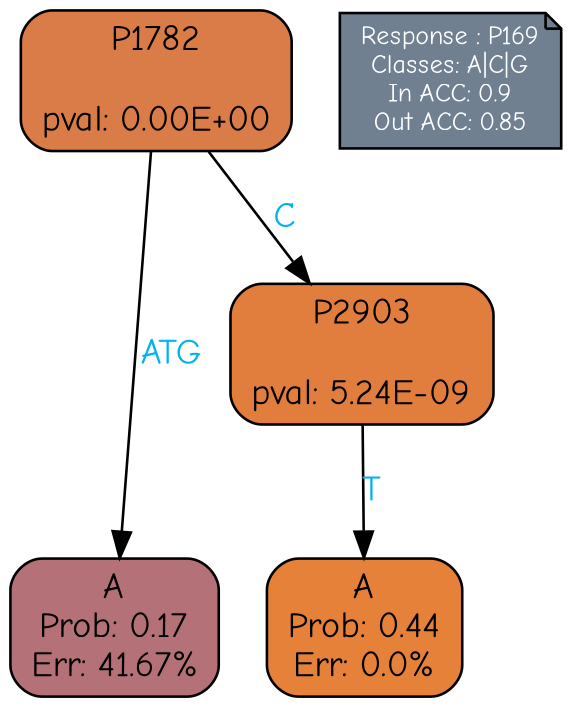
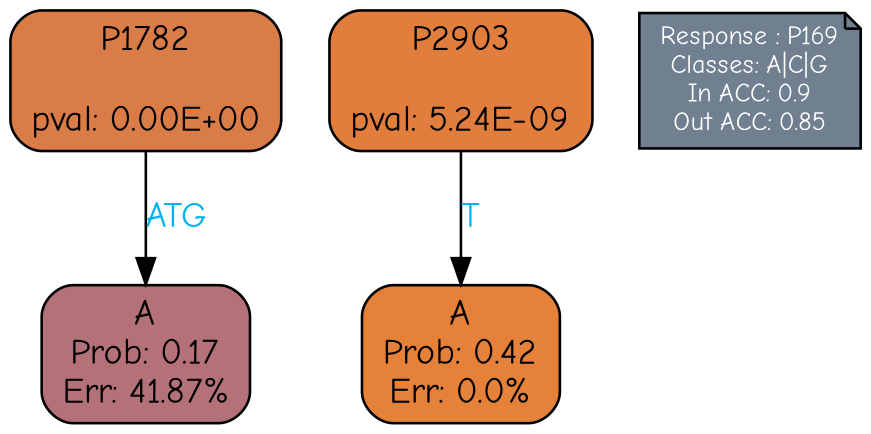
(251, 207) -> none
(115, 628) -> (146, 354)
(365, 628) -> (461, 354)
